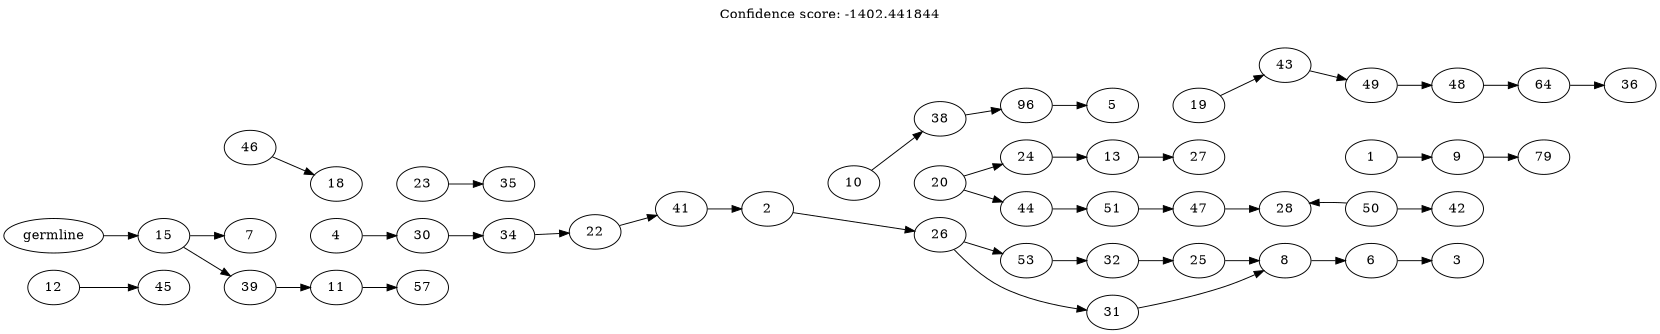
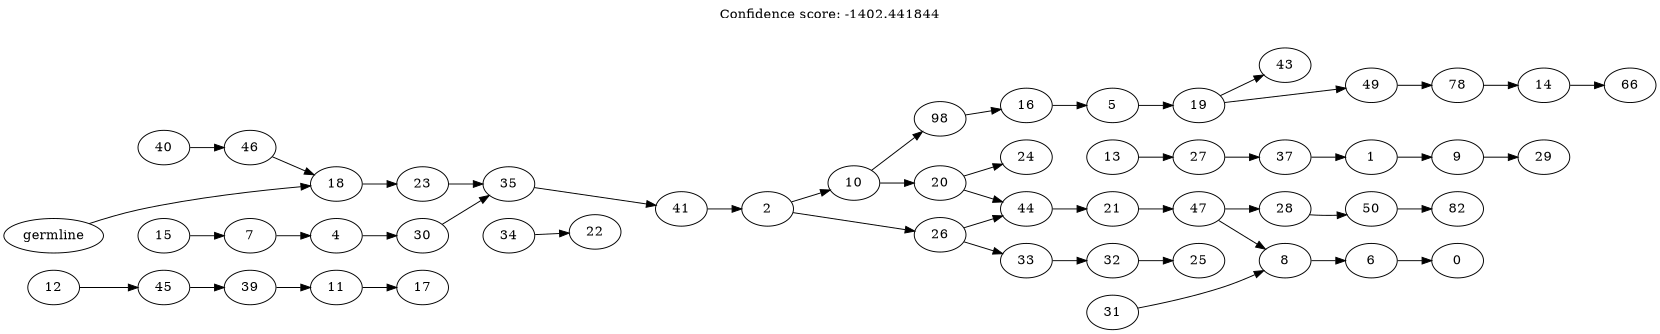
(1324, 74) -> (1280, 96)
(1458, 85) -> (1458, 85)
(1544, 85) -> (1544, 85)
(1630, 85) -> (1630, 85)
(1026, 105) -> (1026, 105)
none -> (1151, 105)
(940, 119) -> (940, 119)
none -> (164, 148)
(1065, 157) -> none
none -> (1285, 157)
(1544, 157) -> (1544, 157)
none -> (892, 183)
none -> (375, 184)
none -> (806, 197)
(1333, 202) -> (1323, 215)
(1113, 209) -> (1113, 209)
(1458, 209) -> (1458, 209)
(634, 222) -> (590, 196)
(116, 236) -> (194, 200)
none -> (289, 236)
(461, 236) -> (462, 212)
(203, 259) -> (202, 288)
(1026, 261) -> (1026, 261)
(1237, 261) -> (1238, 232)
(1458, 261) -> (1458, 261)
(423, 288) -> (423, 288)
(1010, 291) -> (979, 223)
